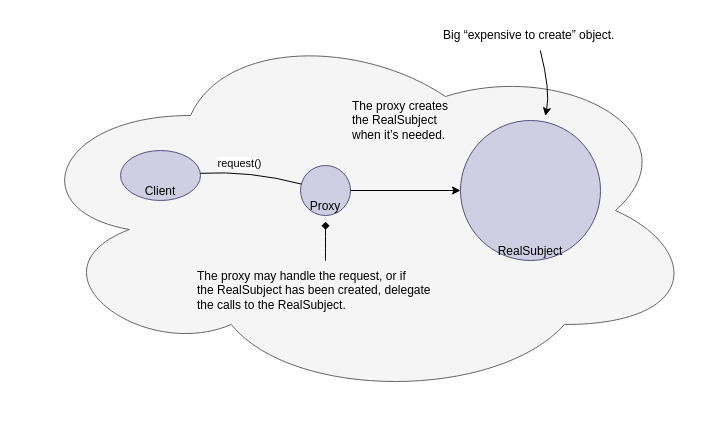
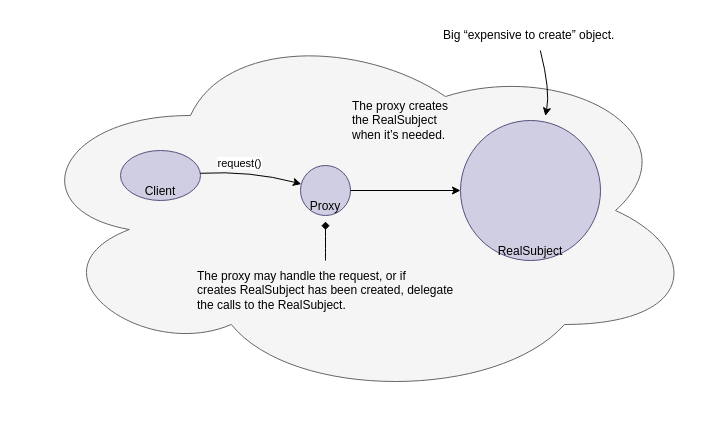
(295, 183) -> (293, 182)
(326, 291) -> (340, 291)
